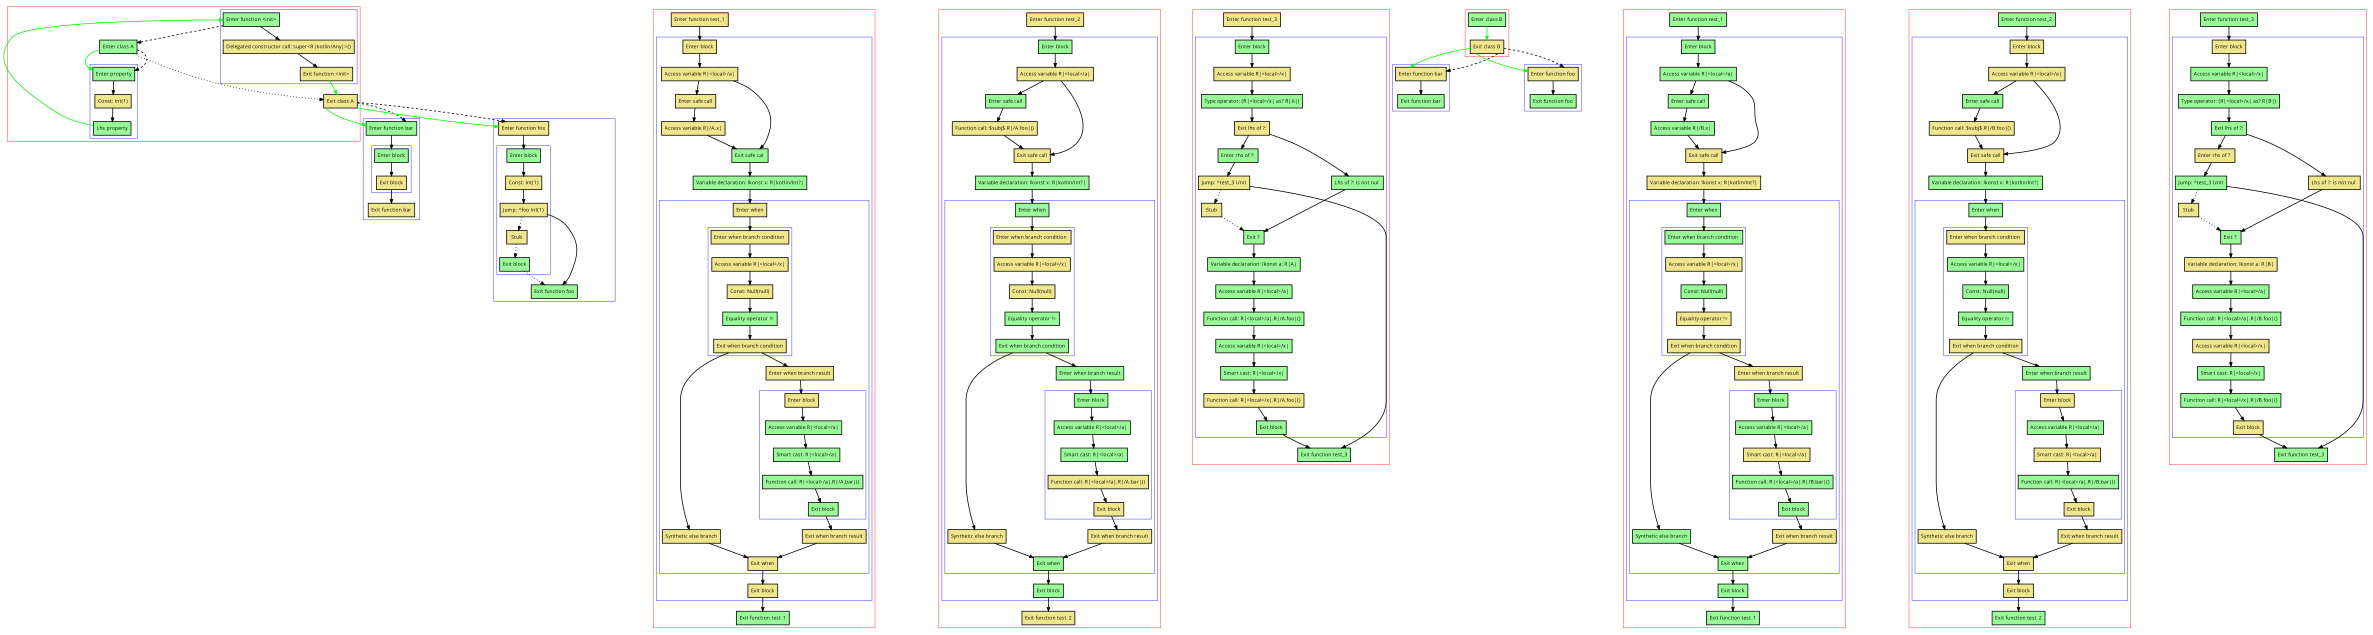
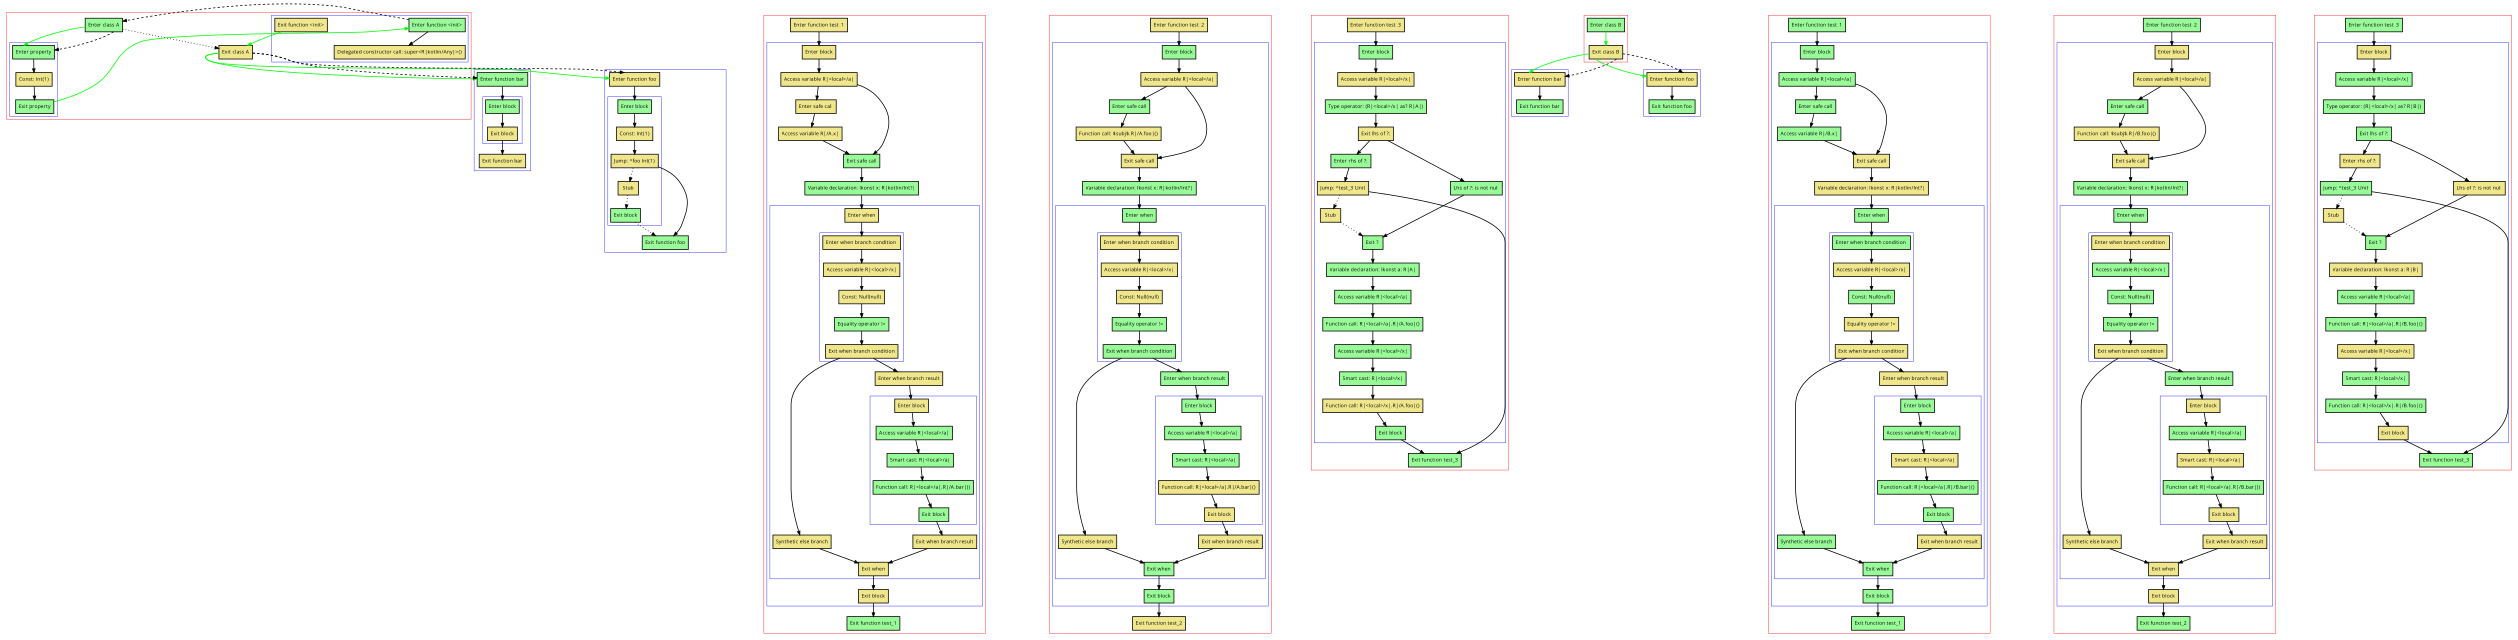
(306, 59) -> none
(112, 128) -> (35, 107)
